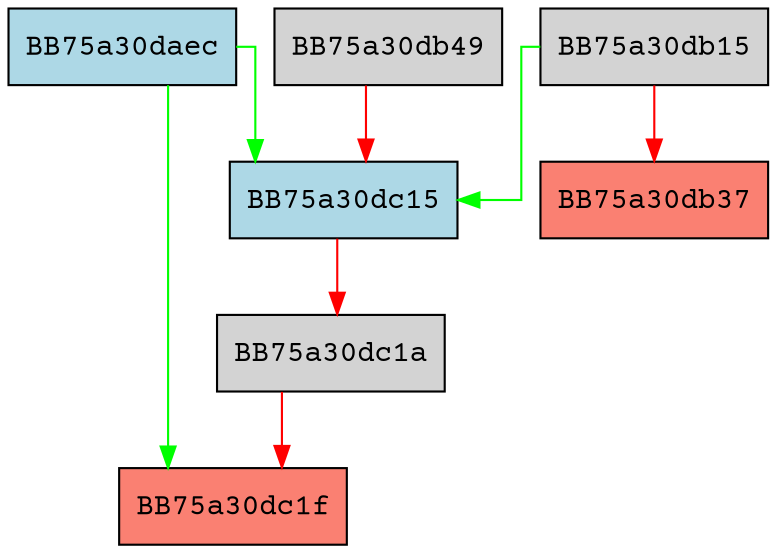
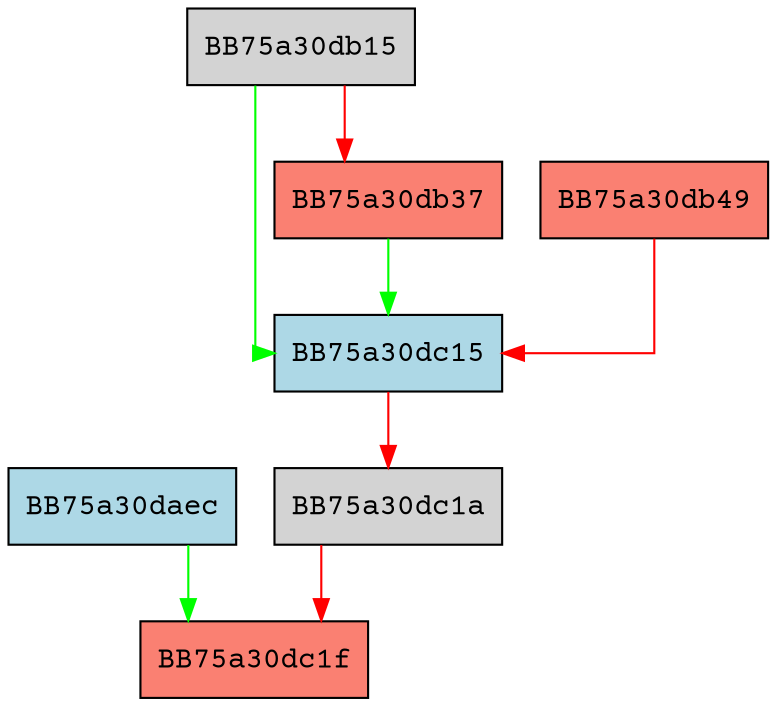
(388, 47) -> (654, 200)
(255, 84) -> (388, 266)
